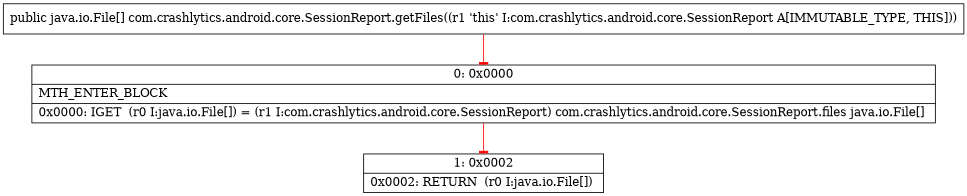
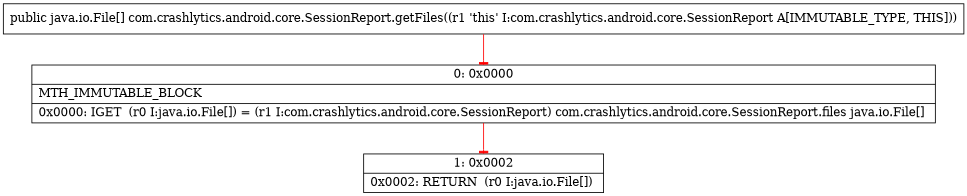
(103, 94) -> (120, 94)
